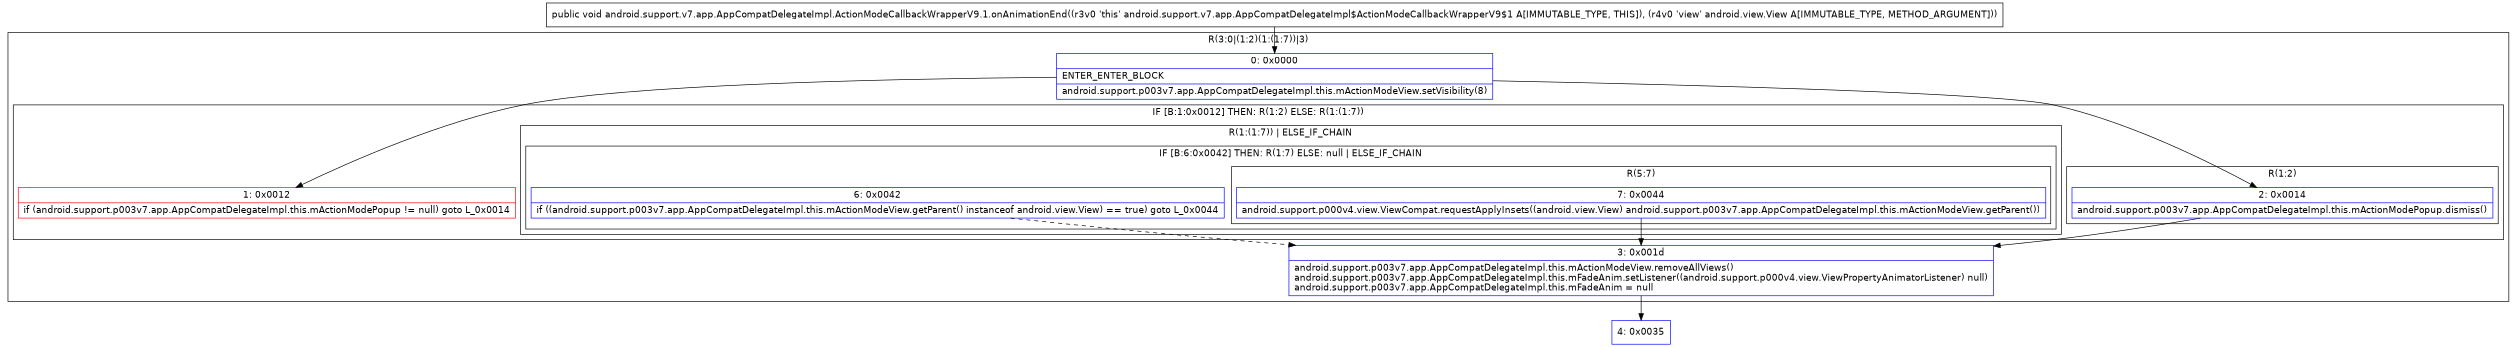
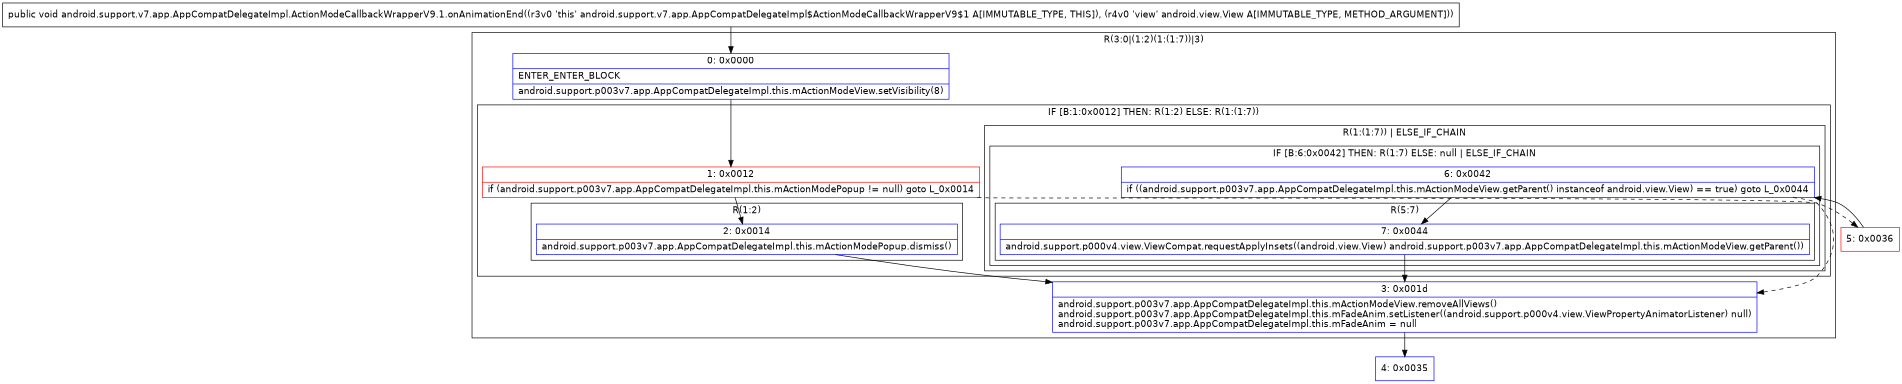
(1880, 92) -> (738, 208)
none -> (1439, 208)
none -> (1870, 239)
